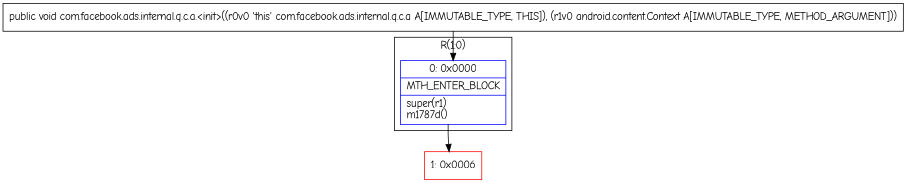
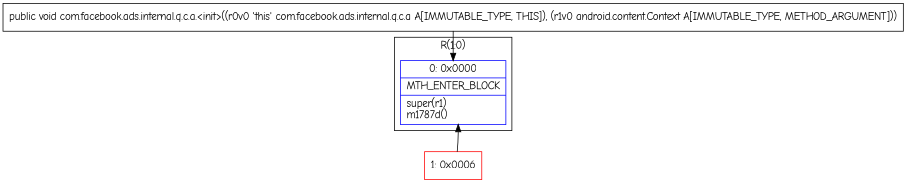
(448, 135) -> (458, 142)
